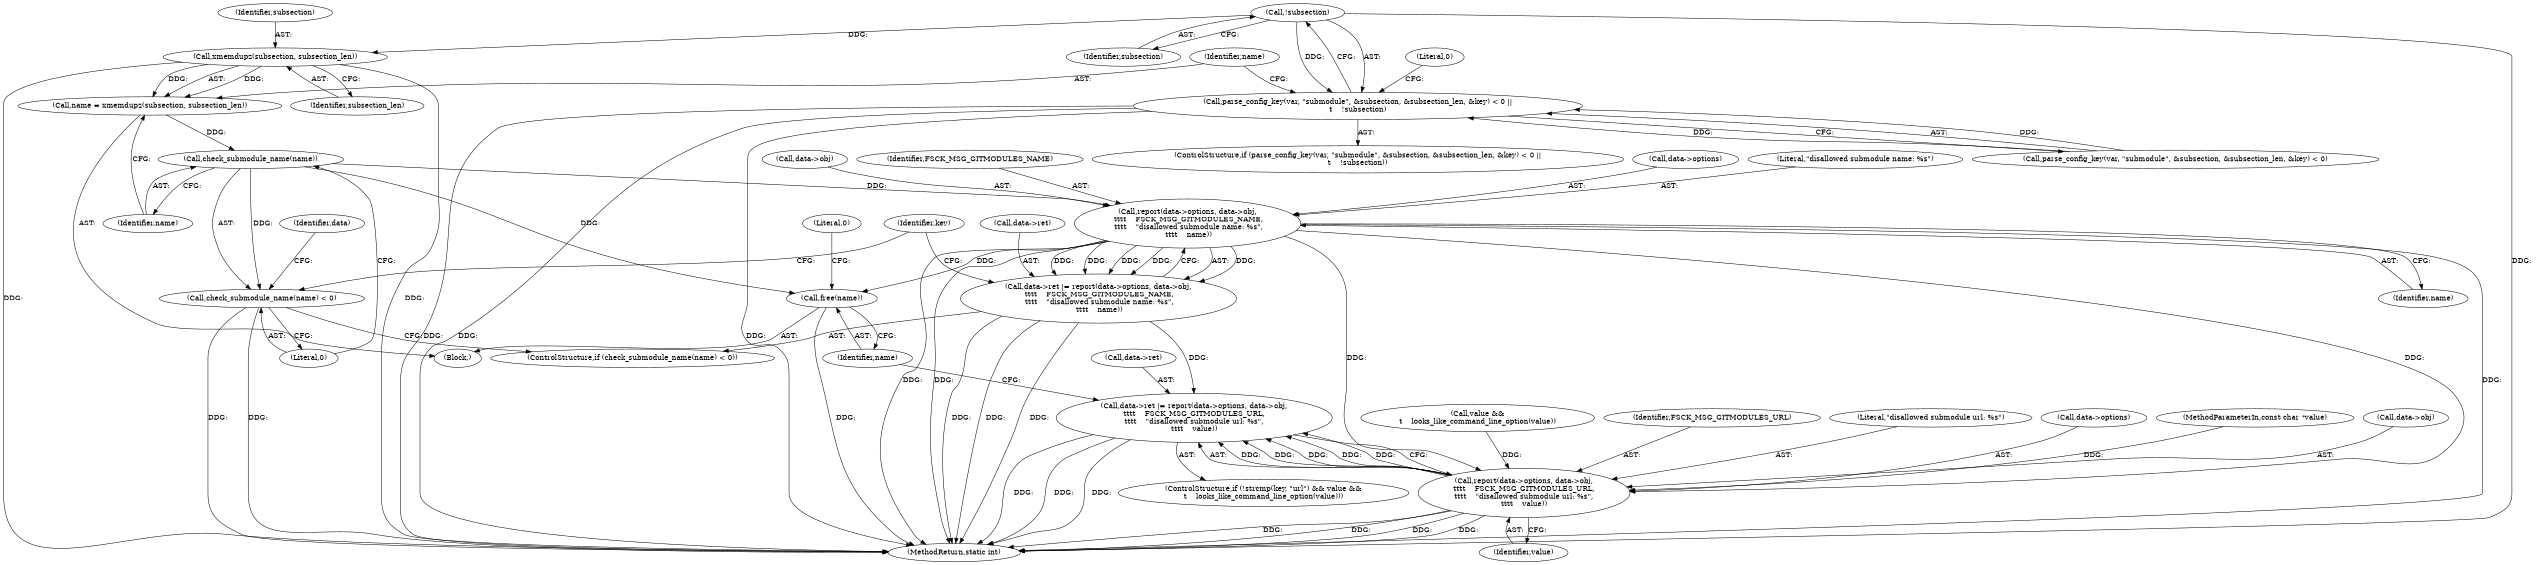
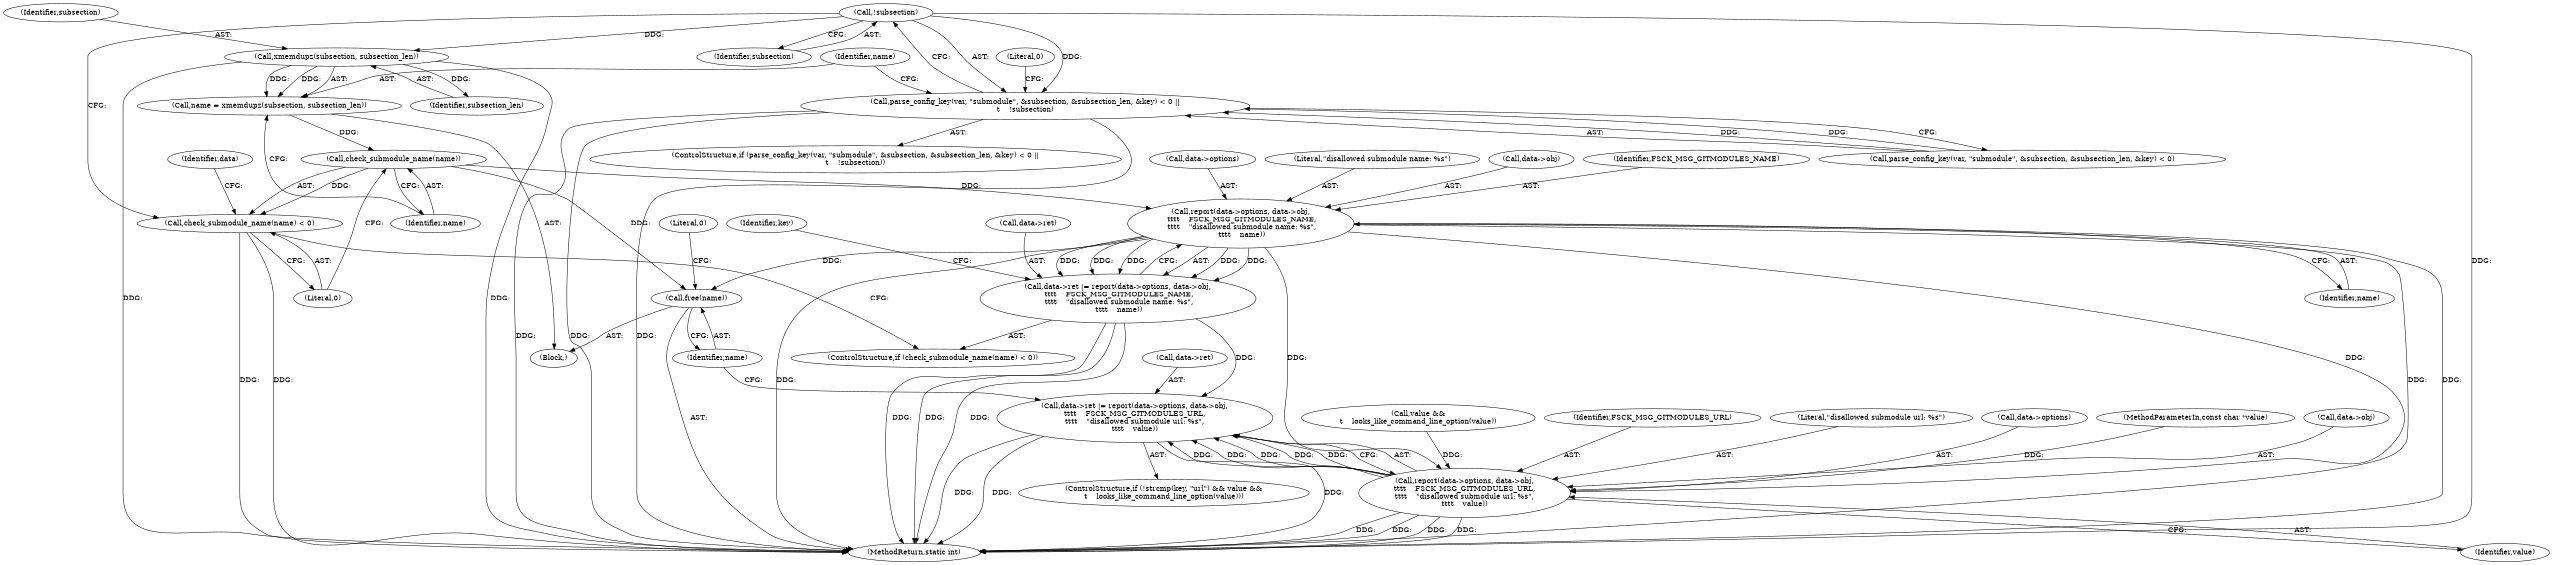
(352, 79) -> (462, 79)
(608, 266) -> (363, 23)
(847, 418) -> (700, 418)
